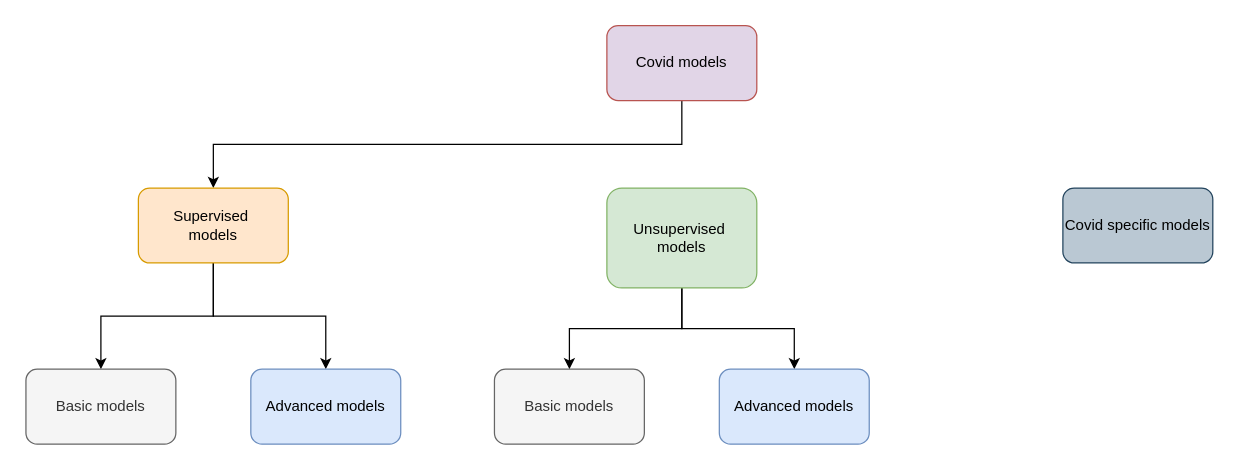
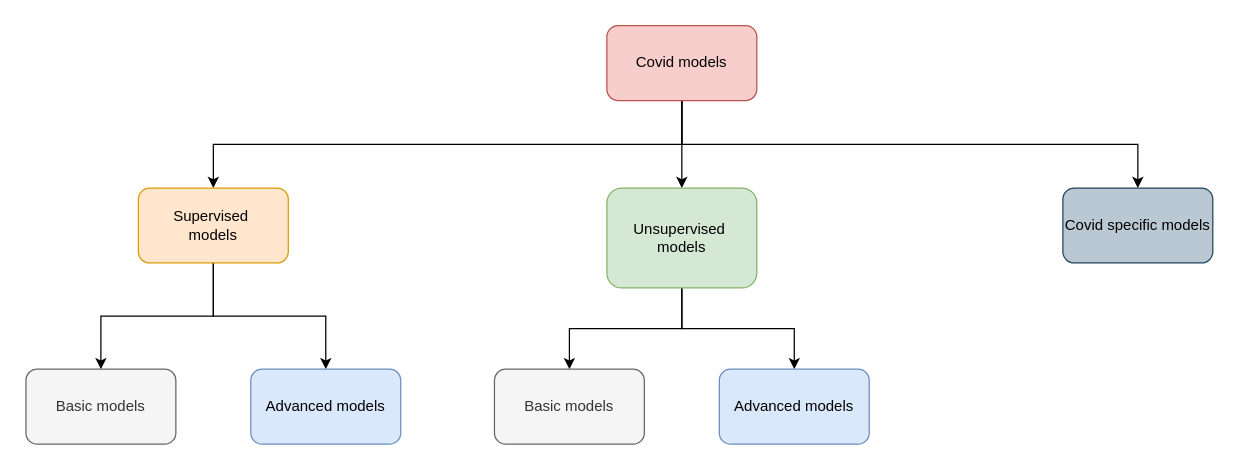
(682, 63) -> (682, 63)
none -> (928, 144)
none -> (682, 163)
